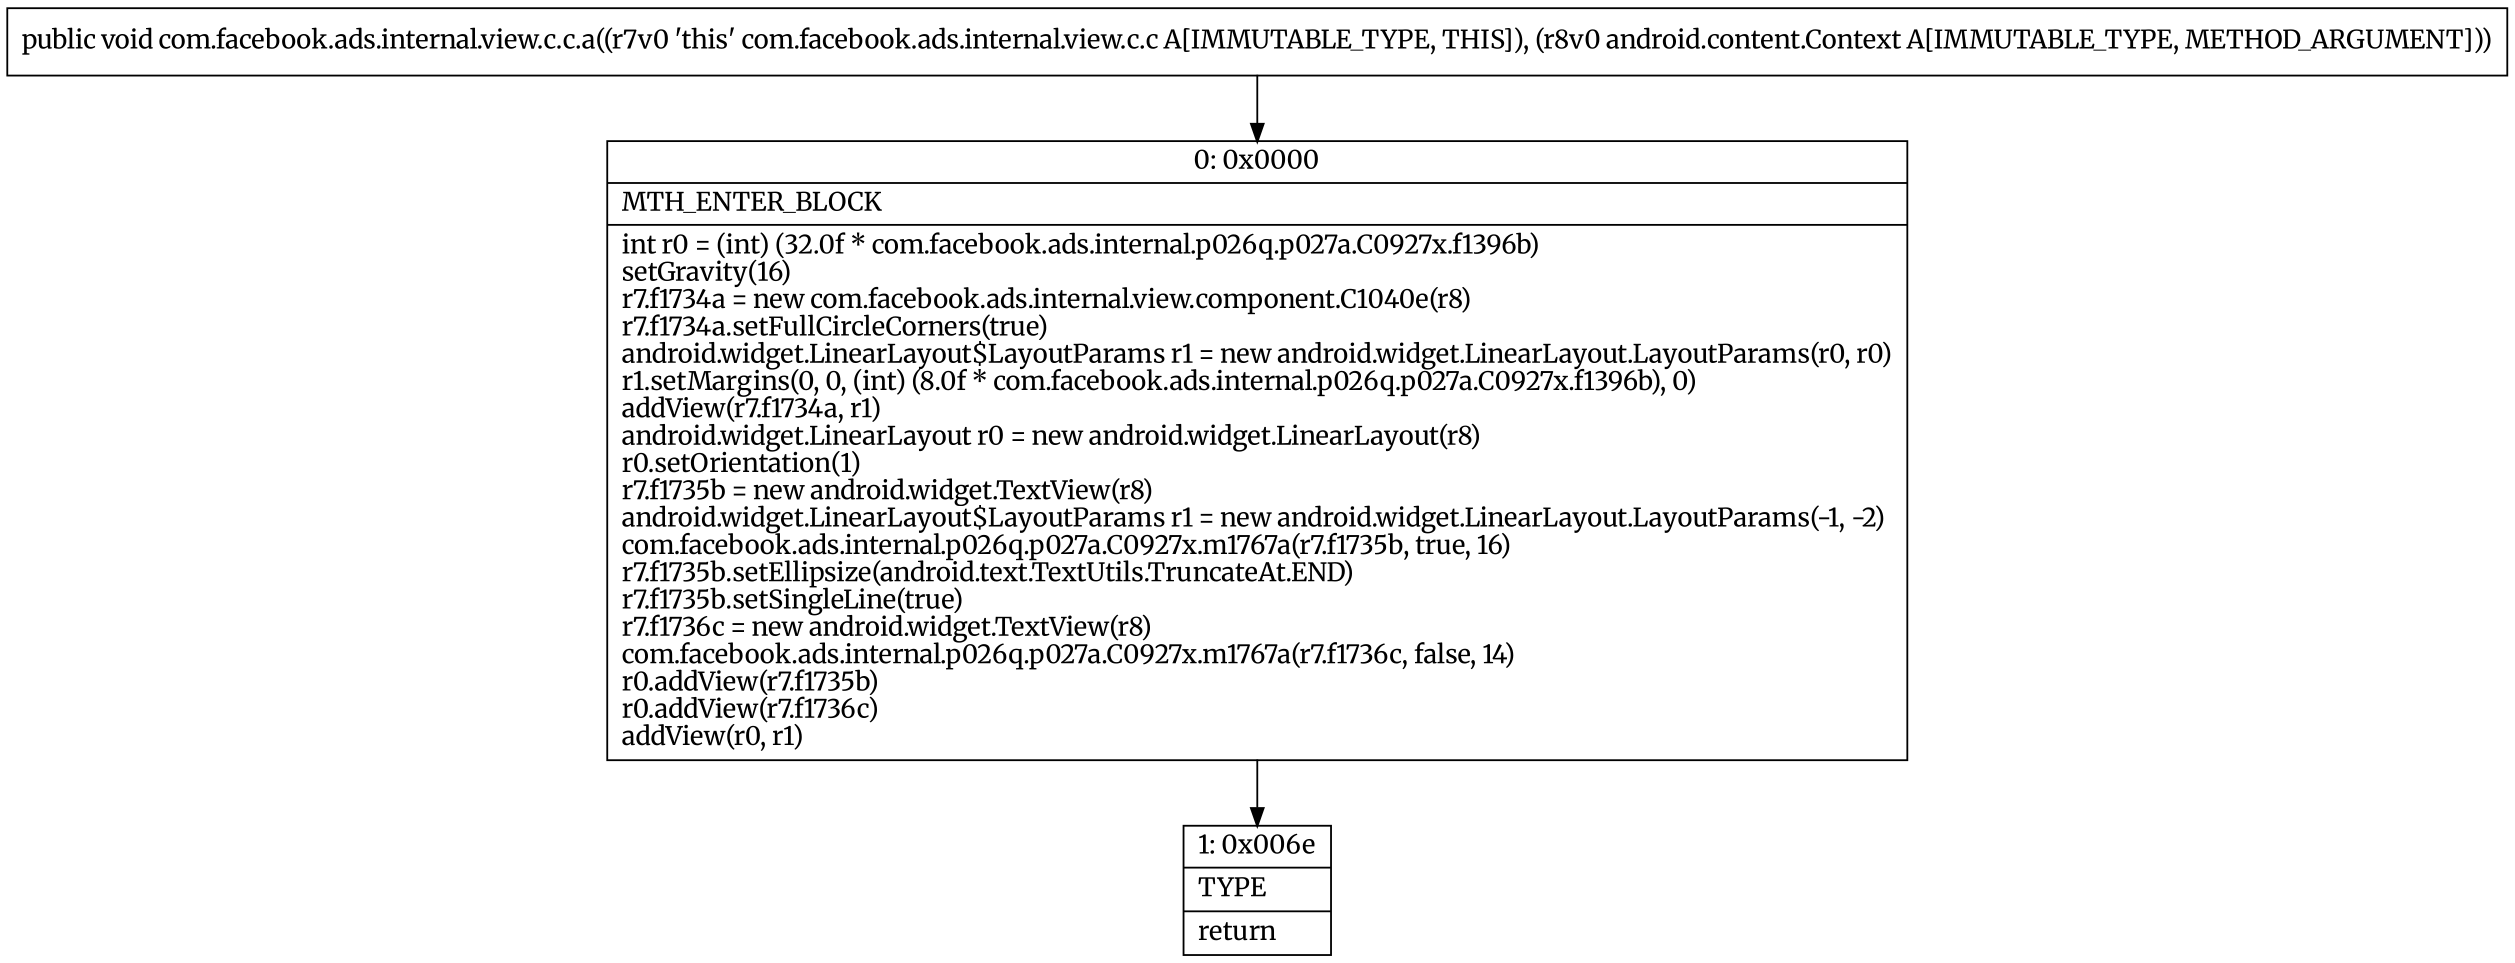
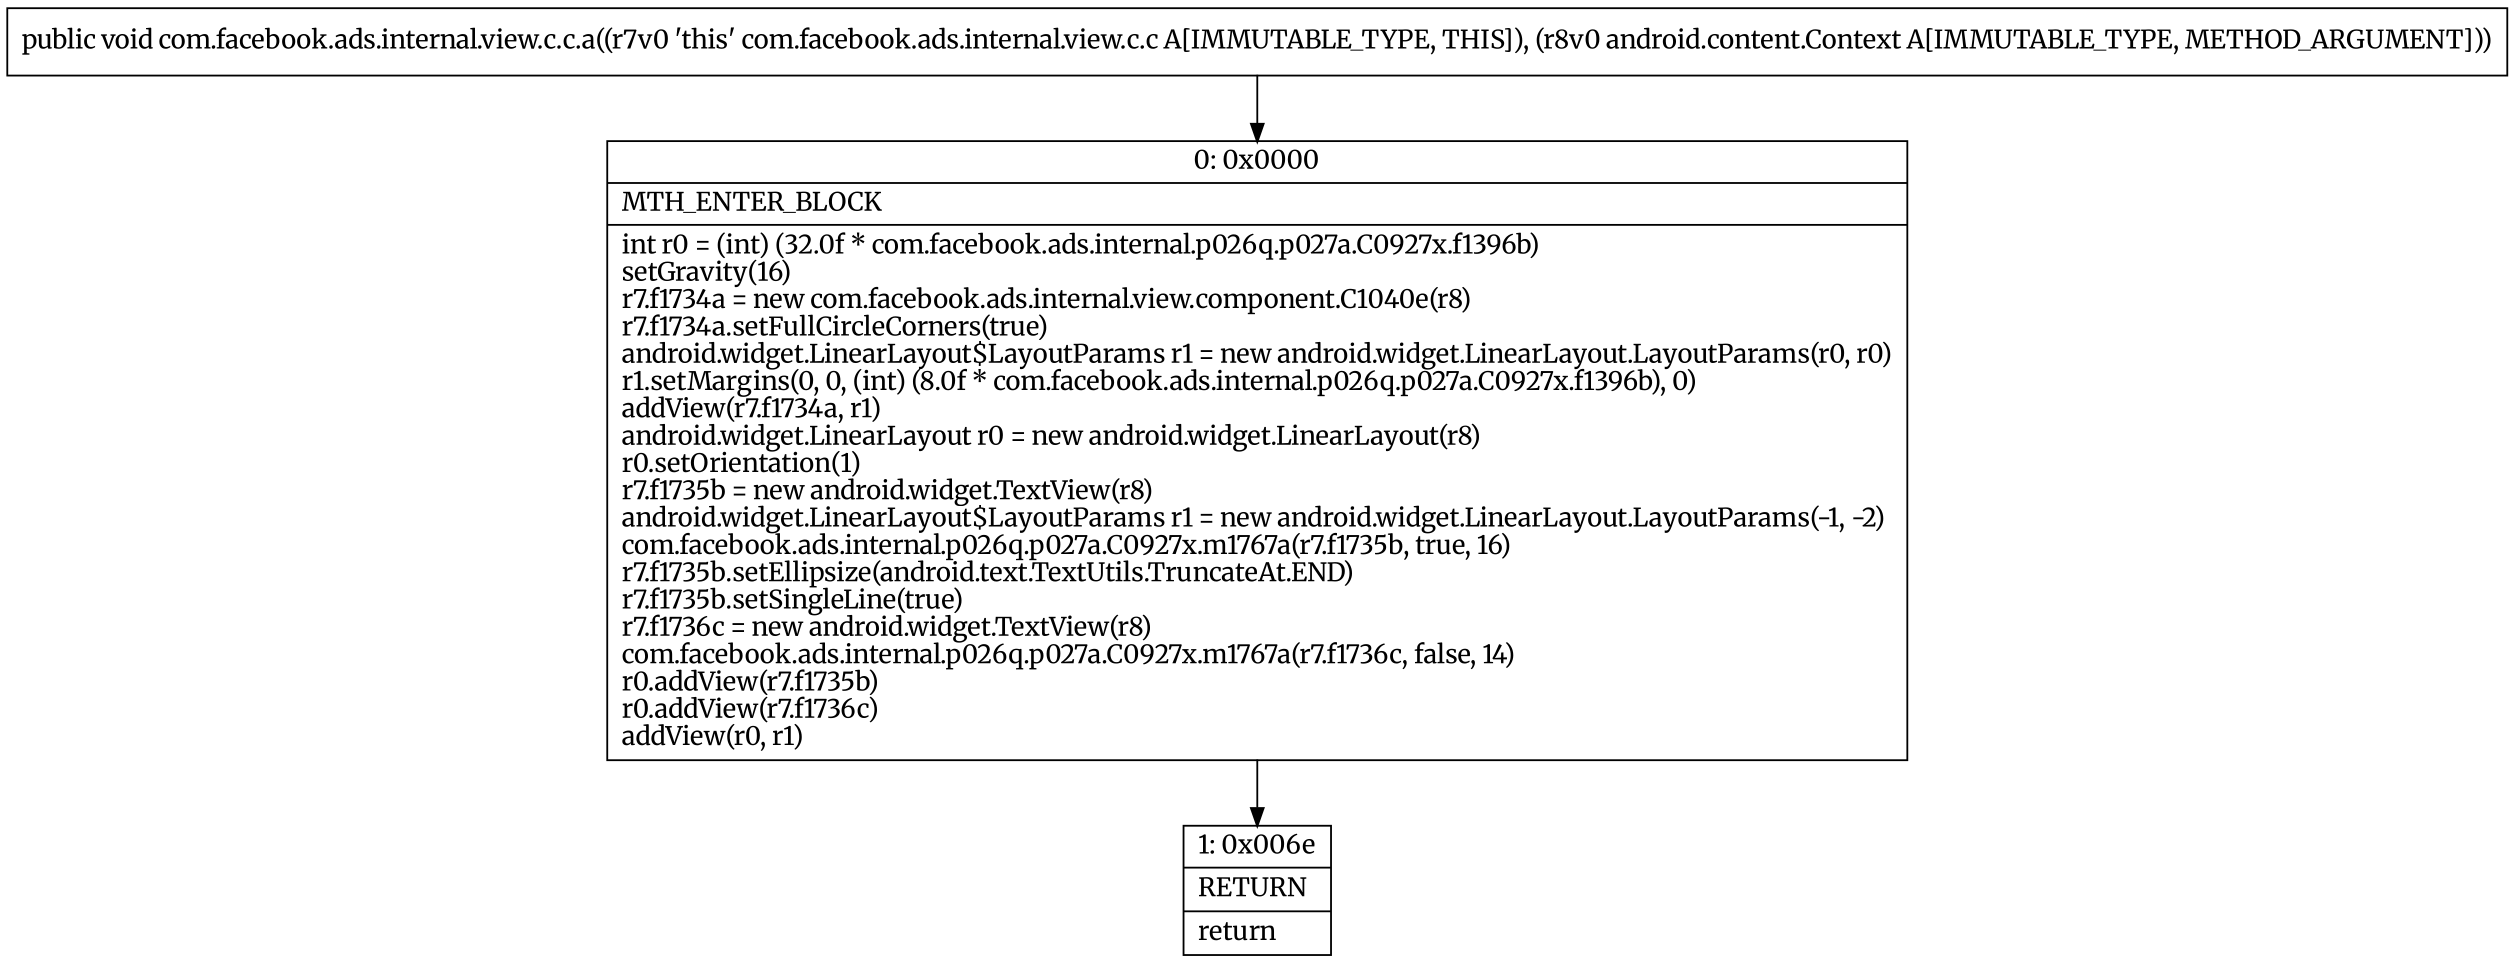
(1233, 889) -> (1253, 889)
